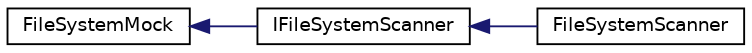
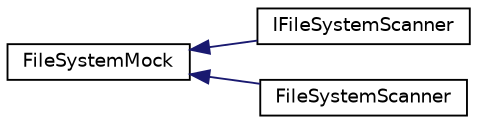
(514, 26) -> (235, 80)
